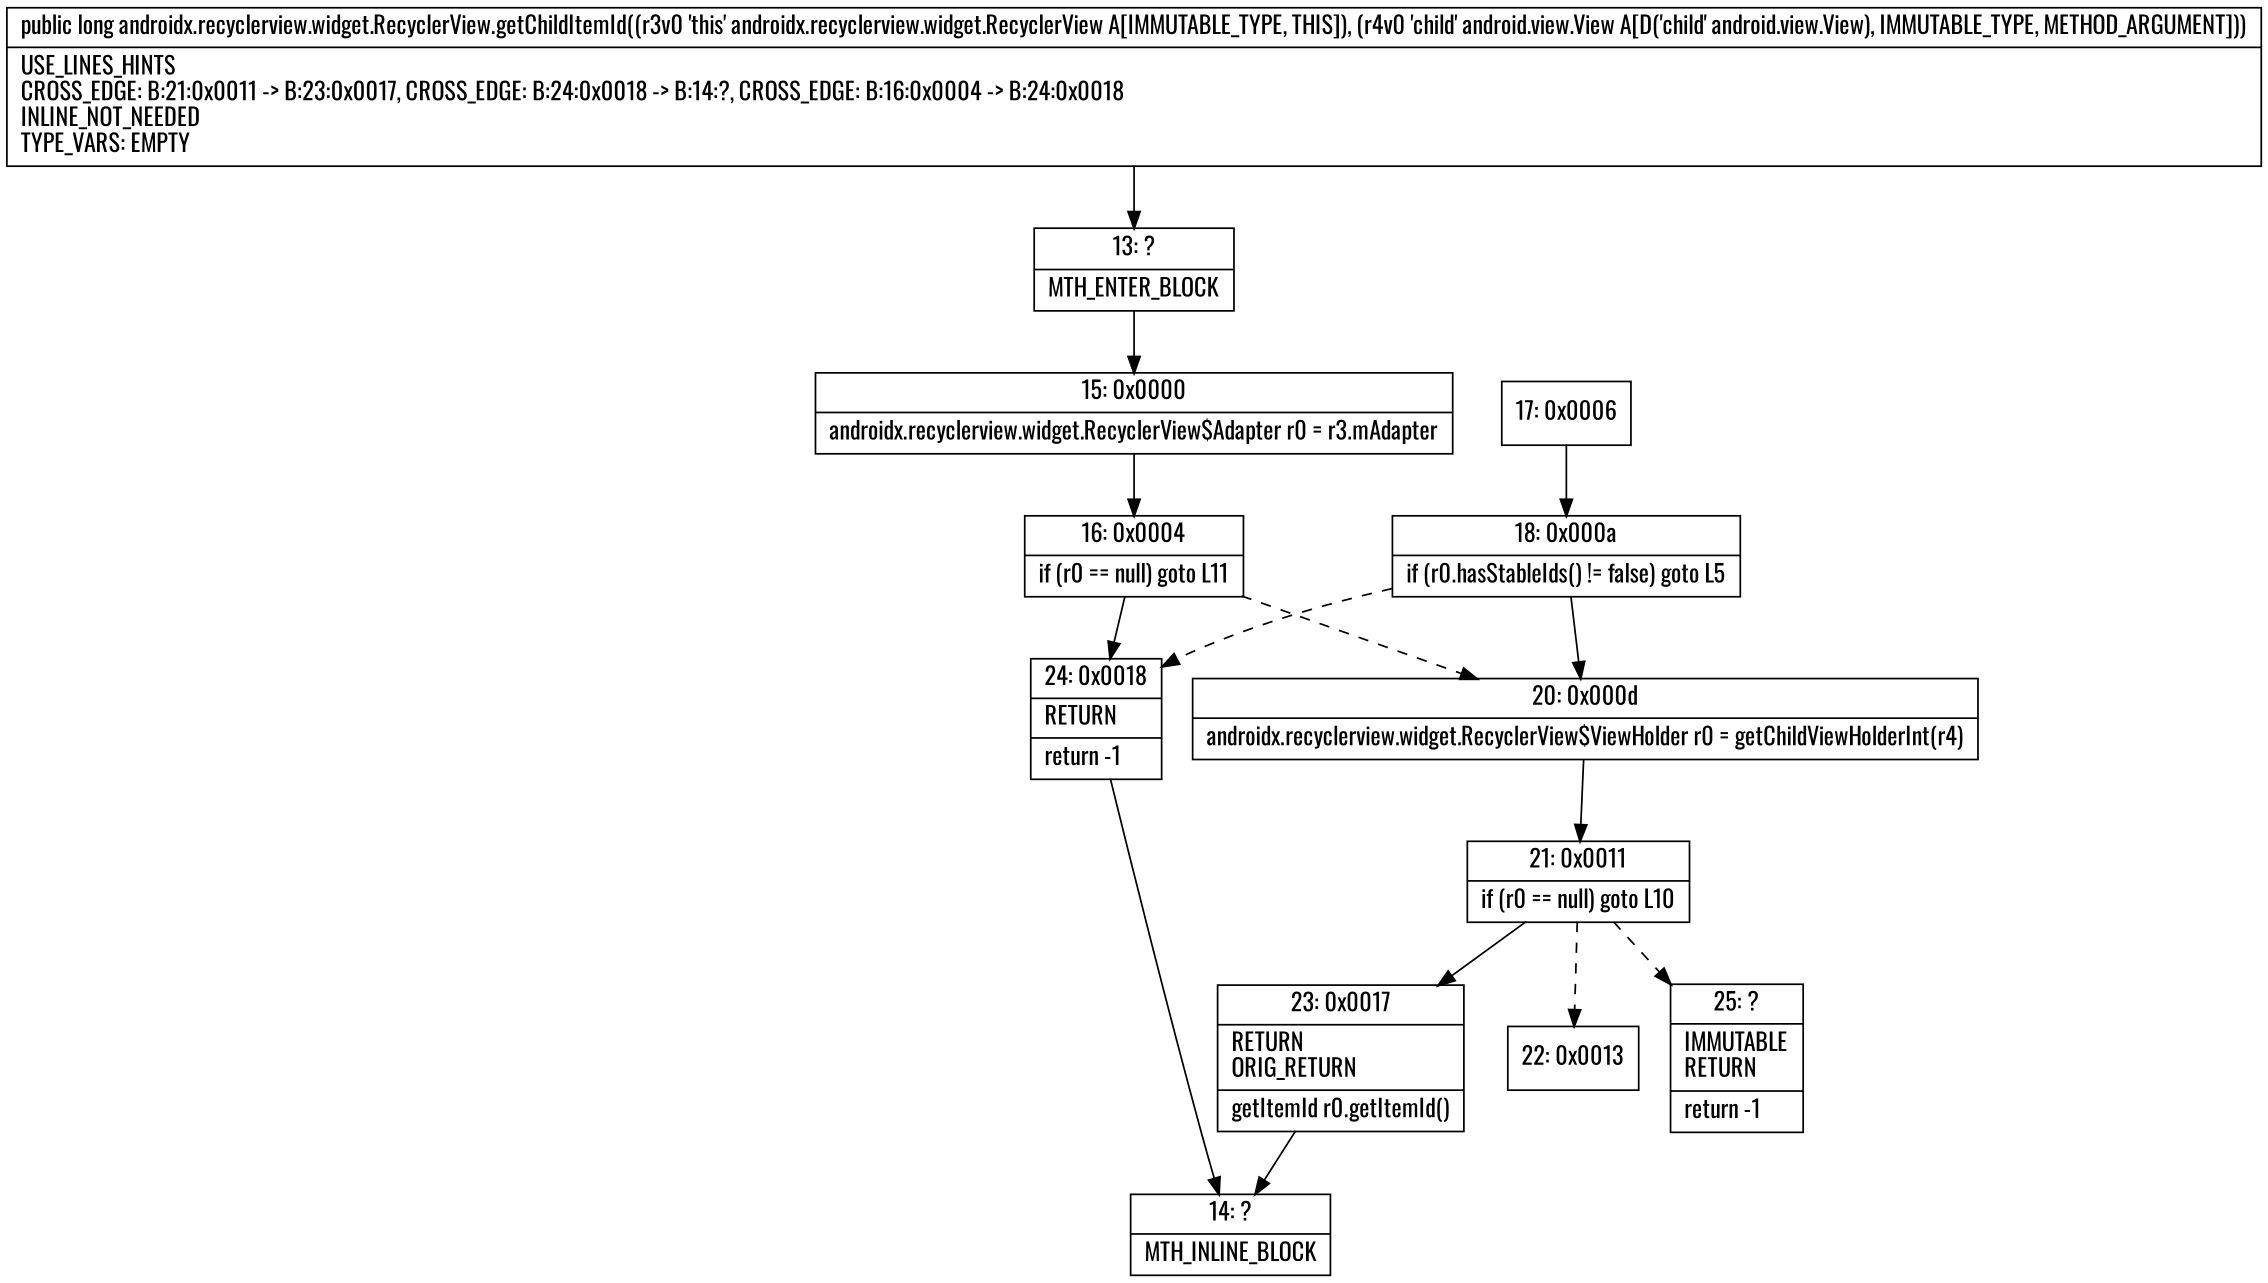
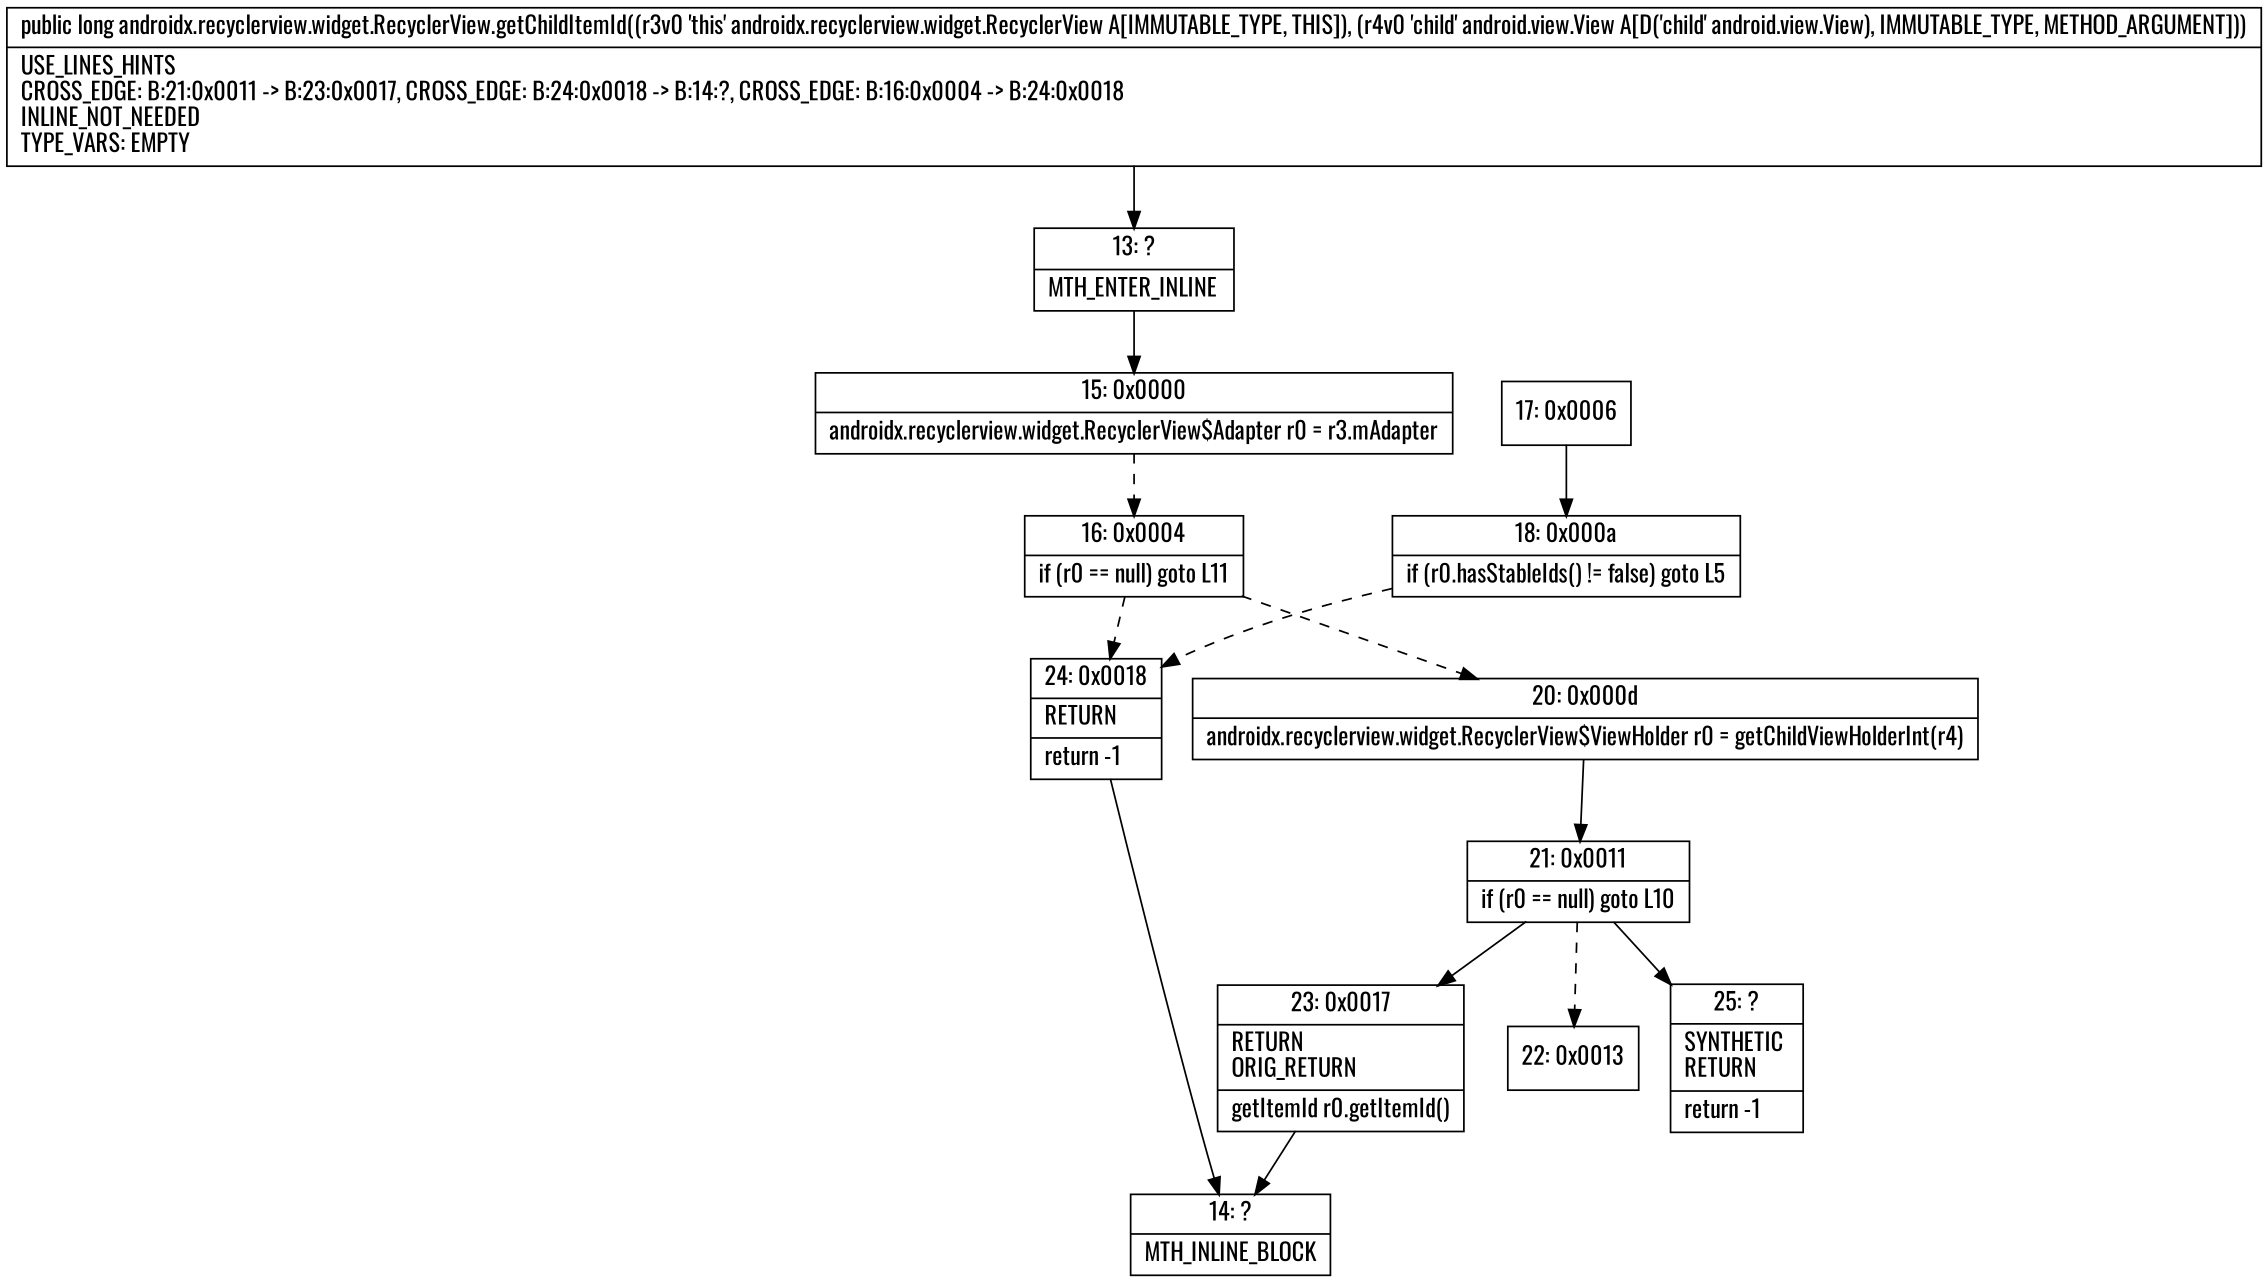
(1134, 289) -> (1133, 289)
(1134, 476) -> (1134, 476)
(1119, 619) -> (1119, 619)
(1575, 629) -> none
(1637, 947) -> (1637, 947)
(1737, 1044) -> (1734, 1044)
